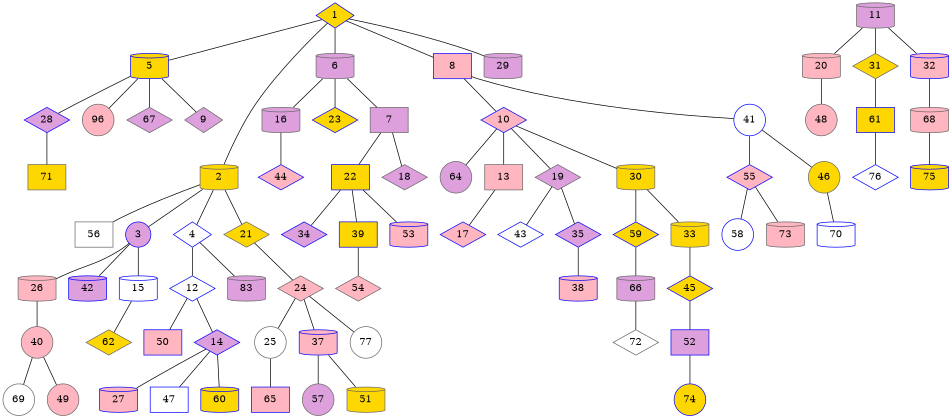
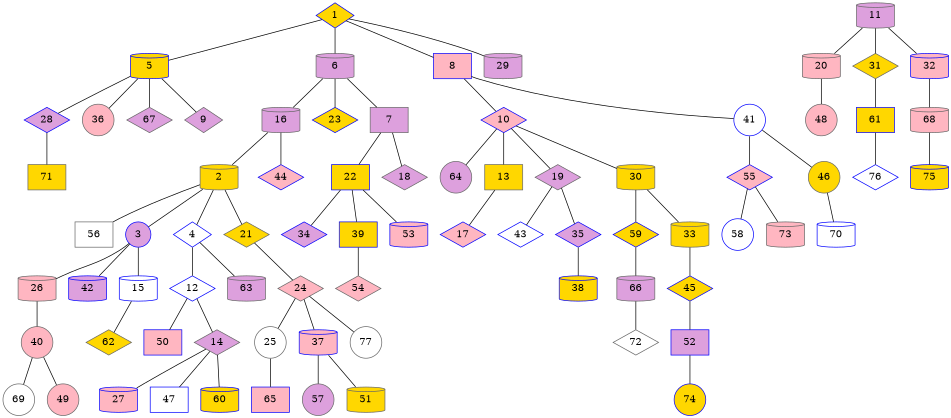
(268, 88) -> (250, 149)
(98, 120) -> (98, 120)
(504, 177) -> (504, 177)
(246, 288) -> (246, 288)
(578, 288) -> (578, 288)
(217, 342) -> (217, 342)
